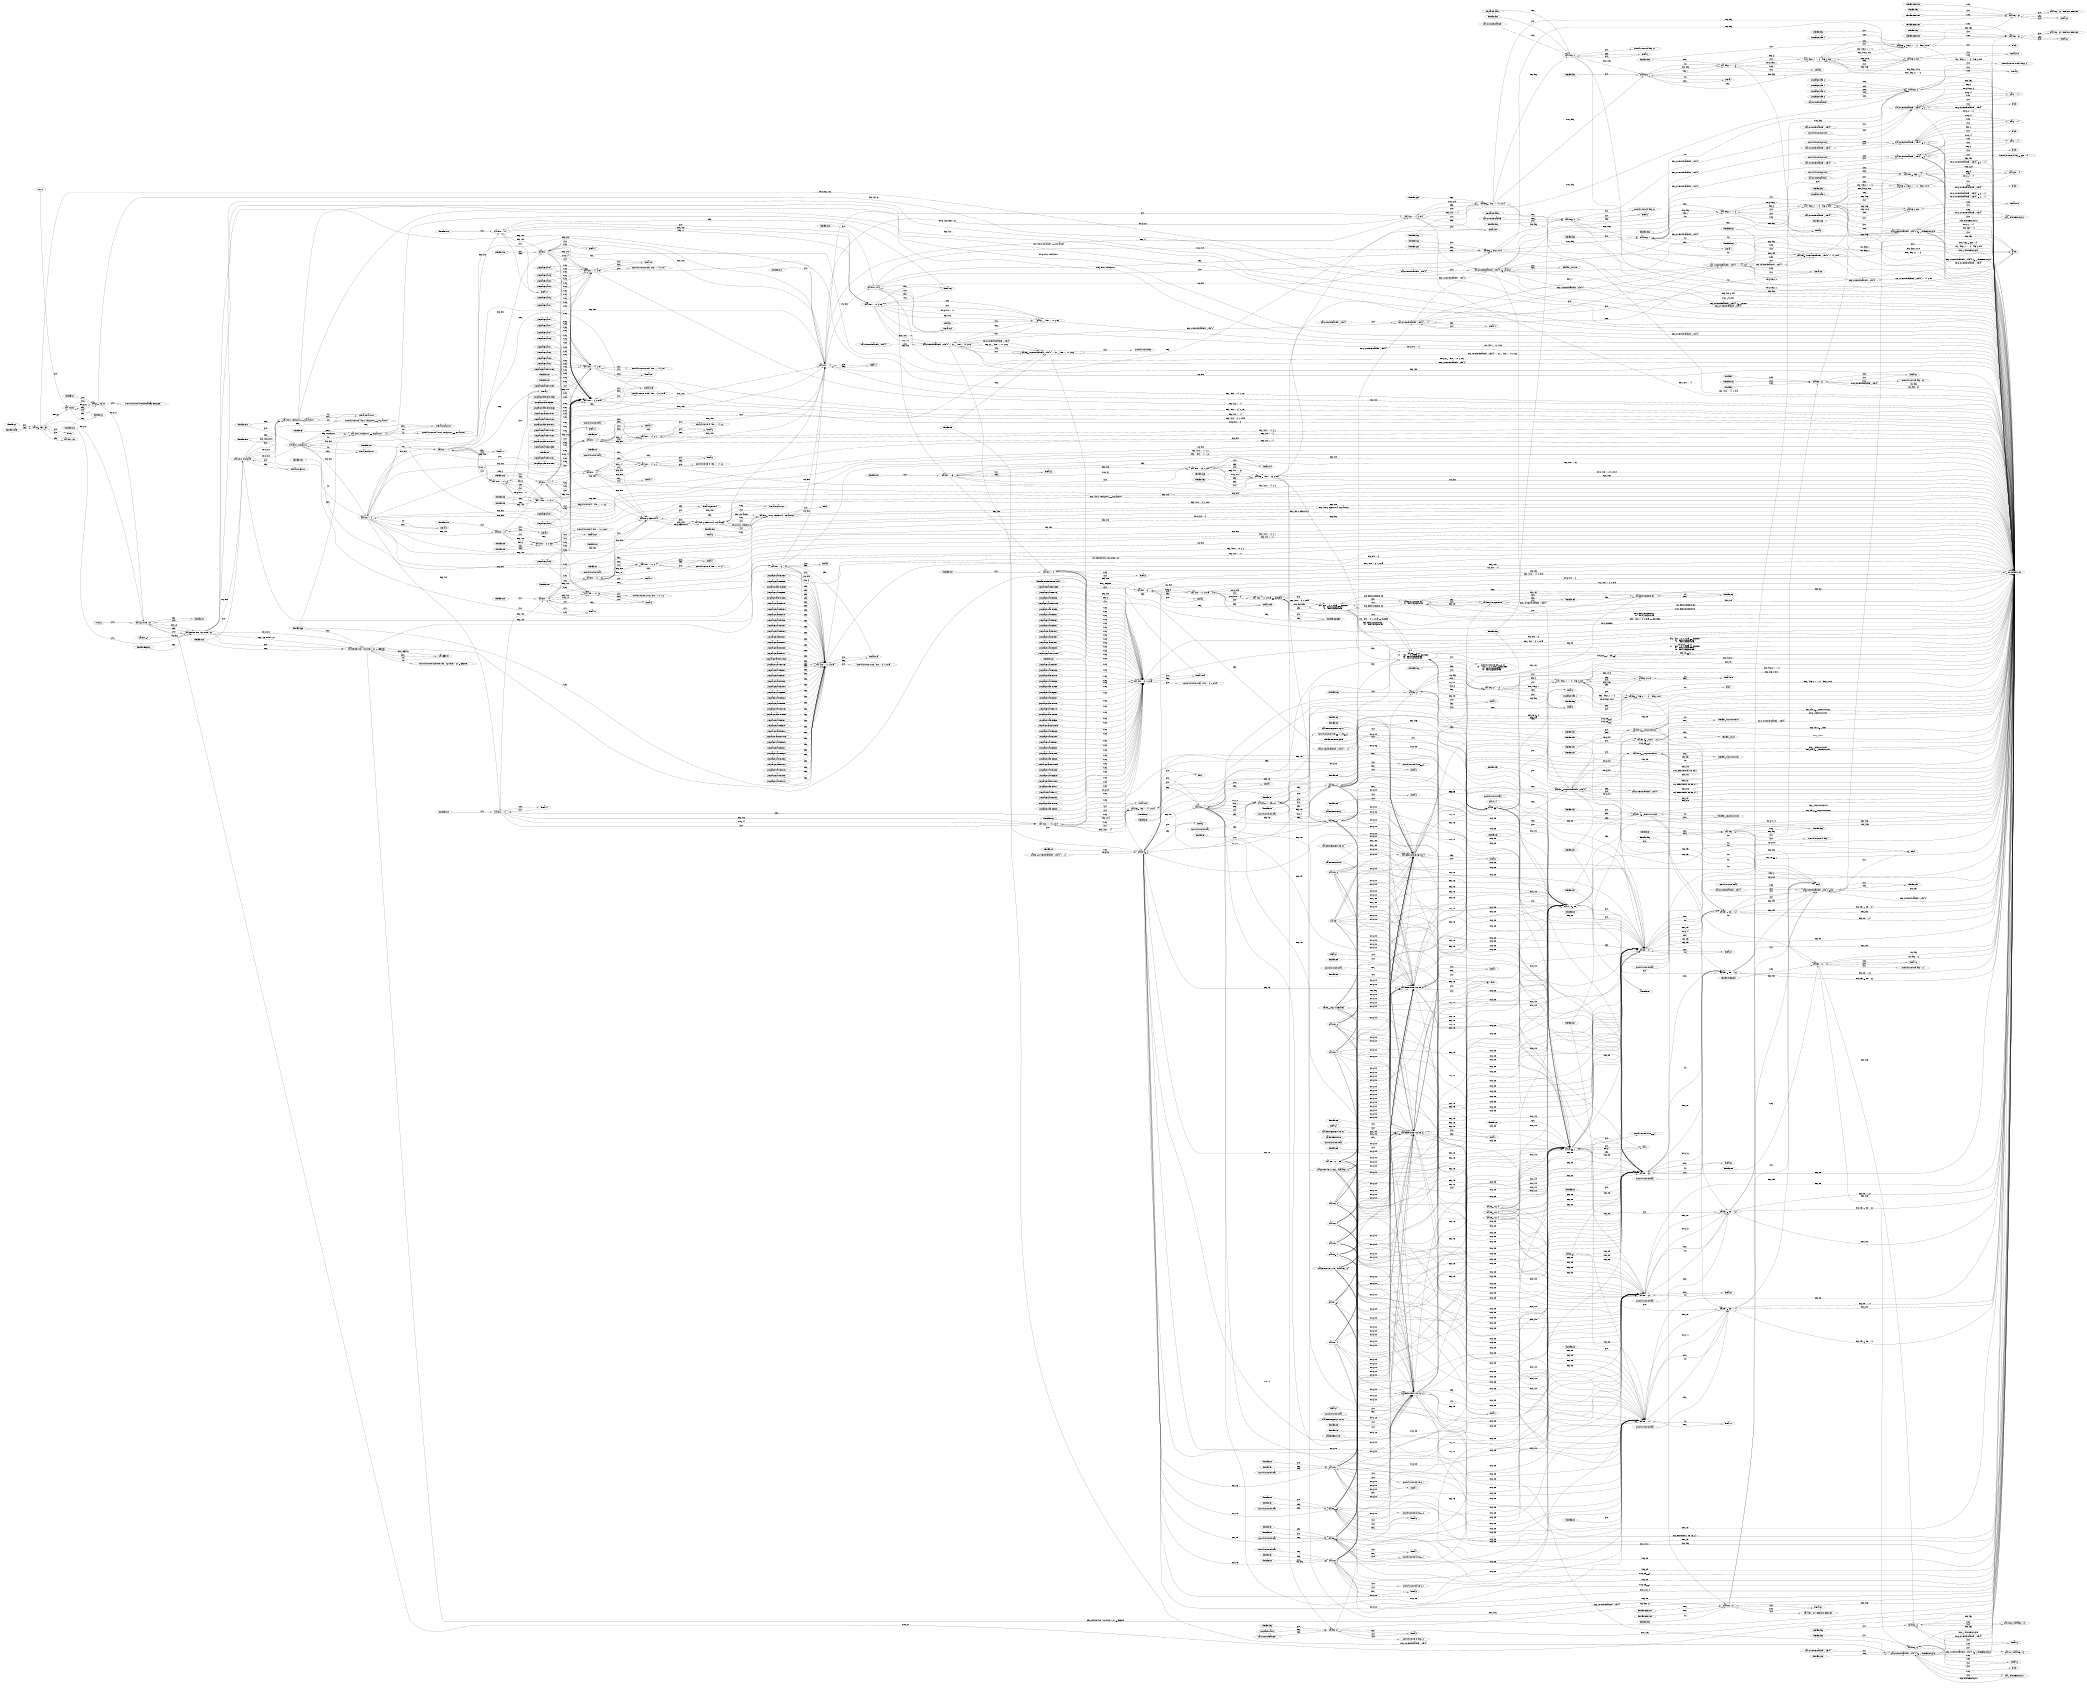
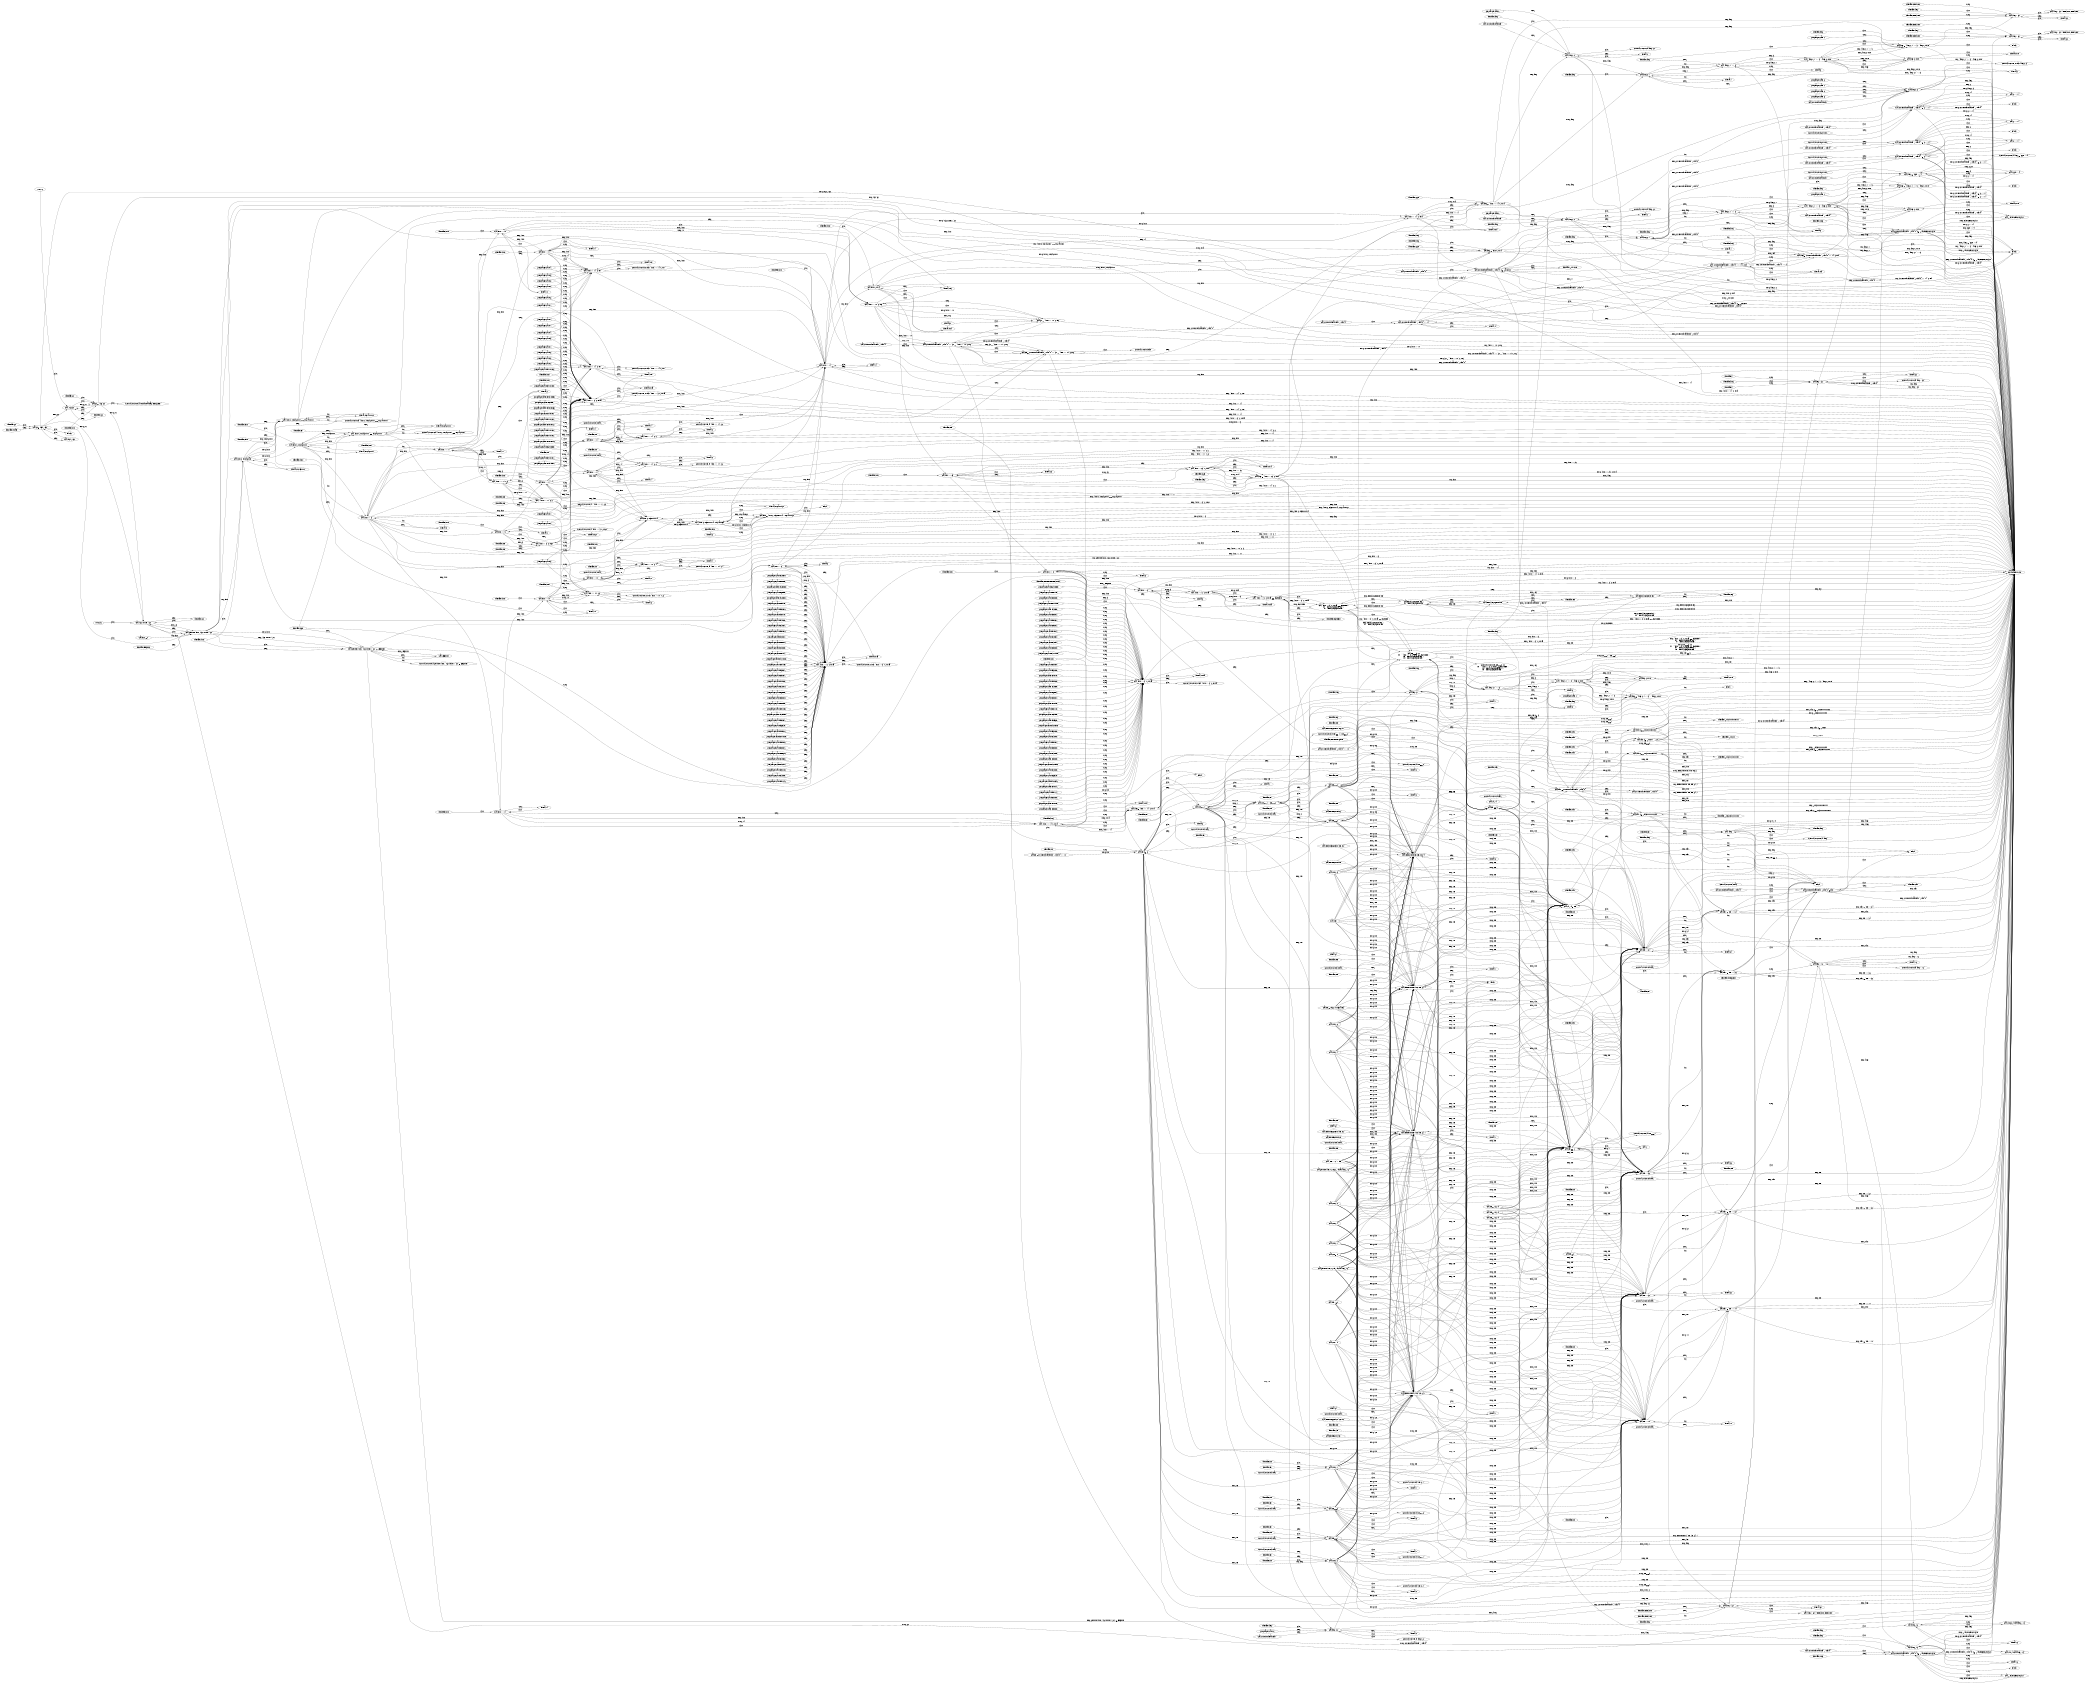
(710, 507) -> none
